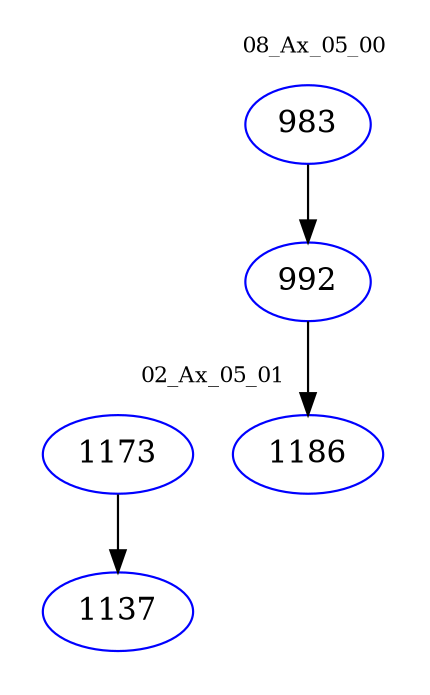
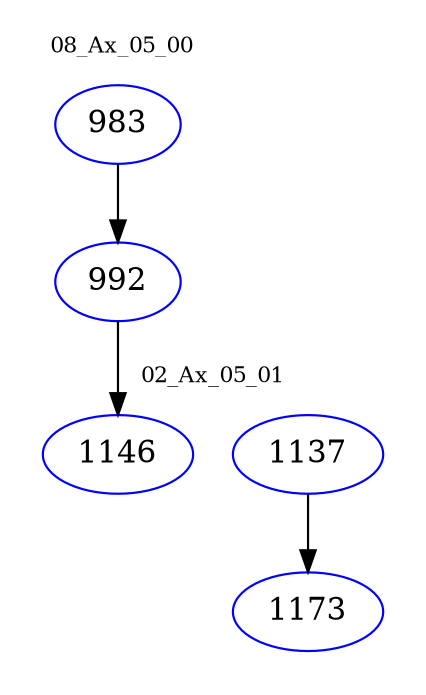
(308, 454) -> (118, 454)
(118, 522) -> (308, 522)
